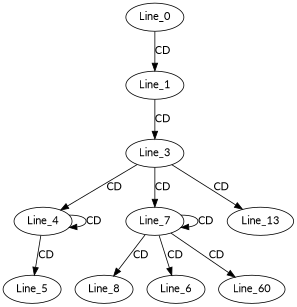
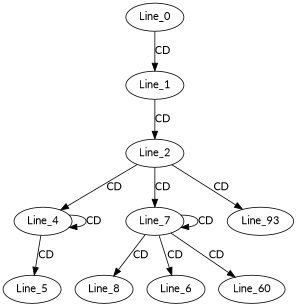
(155, 153) -> (155, 153)
(260, 221) -> (260, 221)
